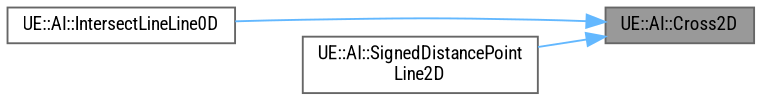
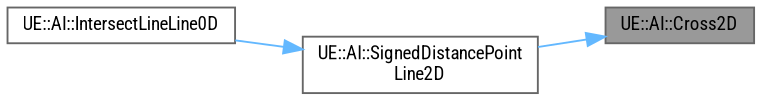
(411, 18) -> (260, 44)
